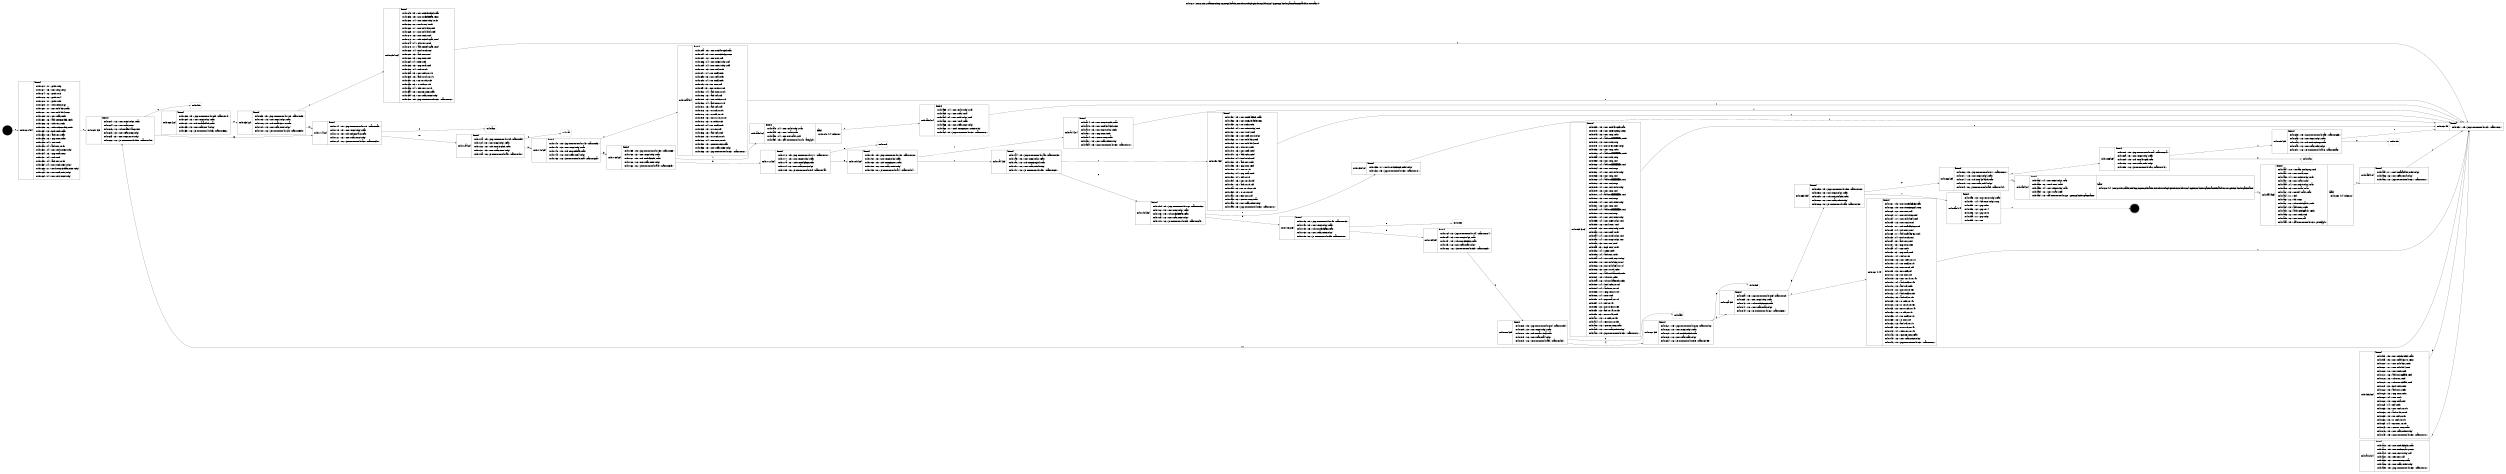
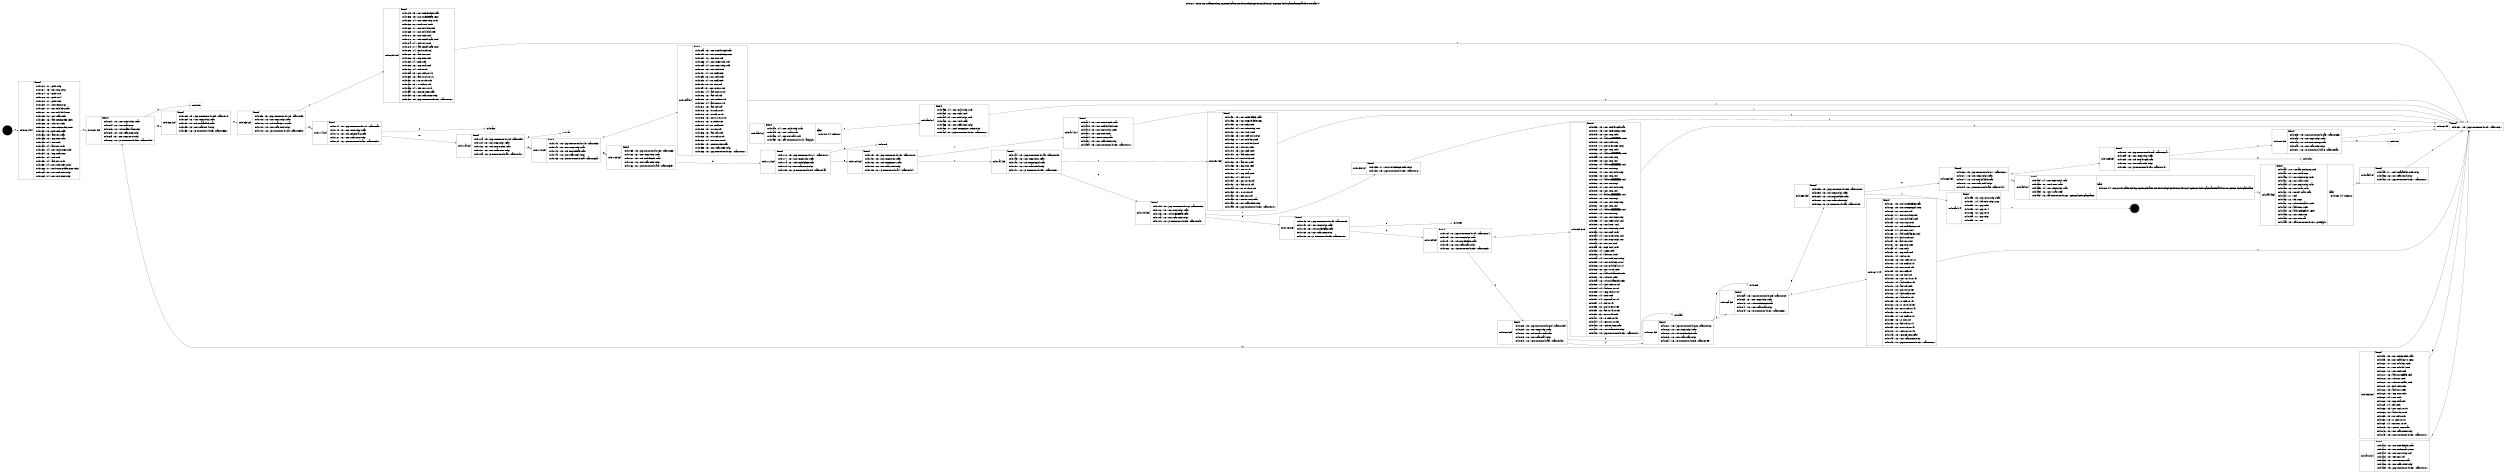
(233, 138) -> (157, 127)
(720, 160) -> none
none -> (1530, 235)
